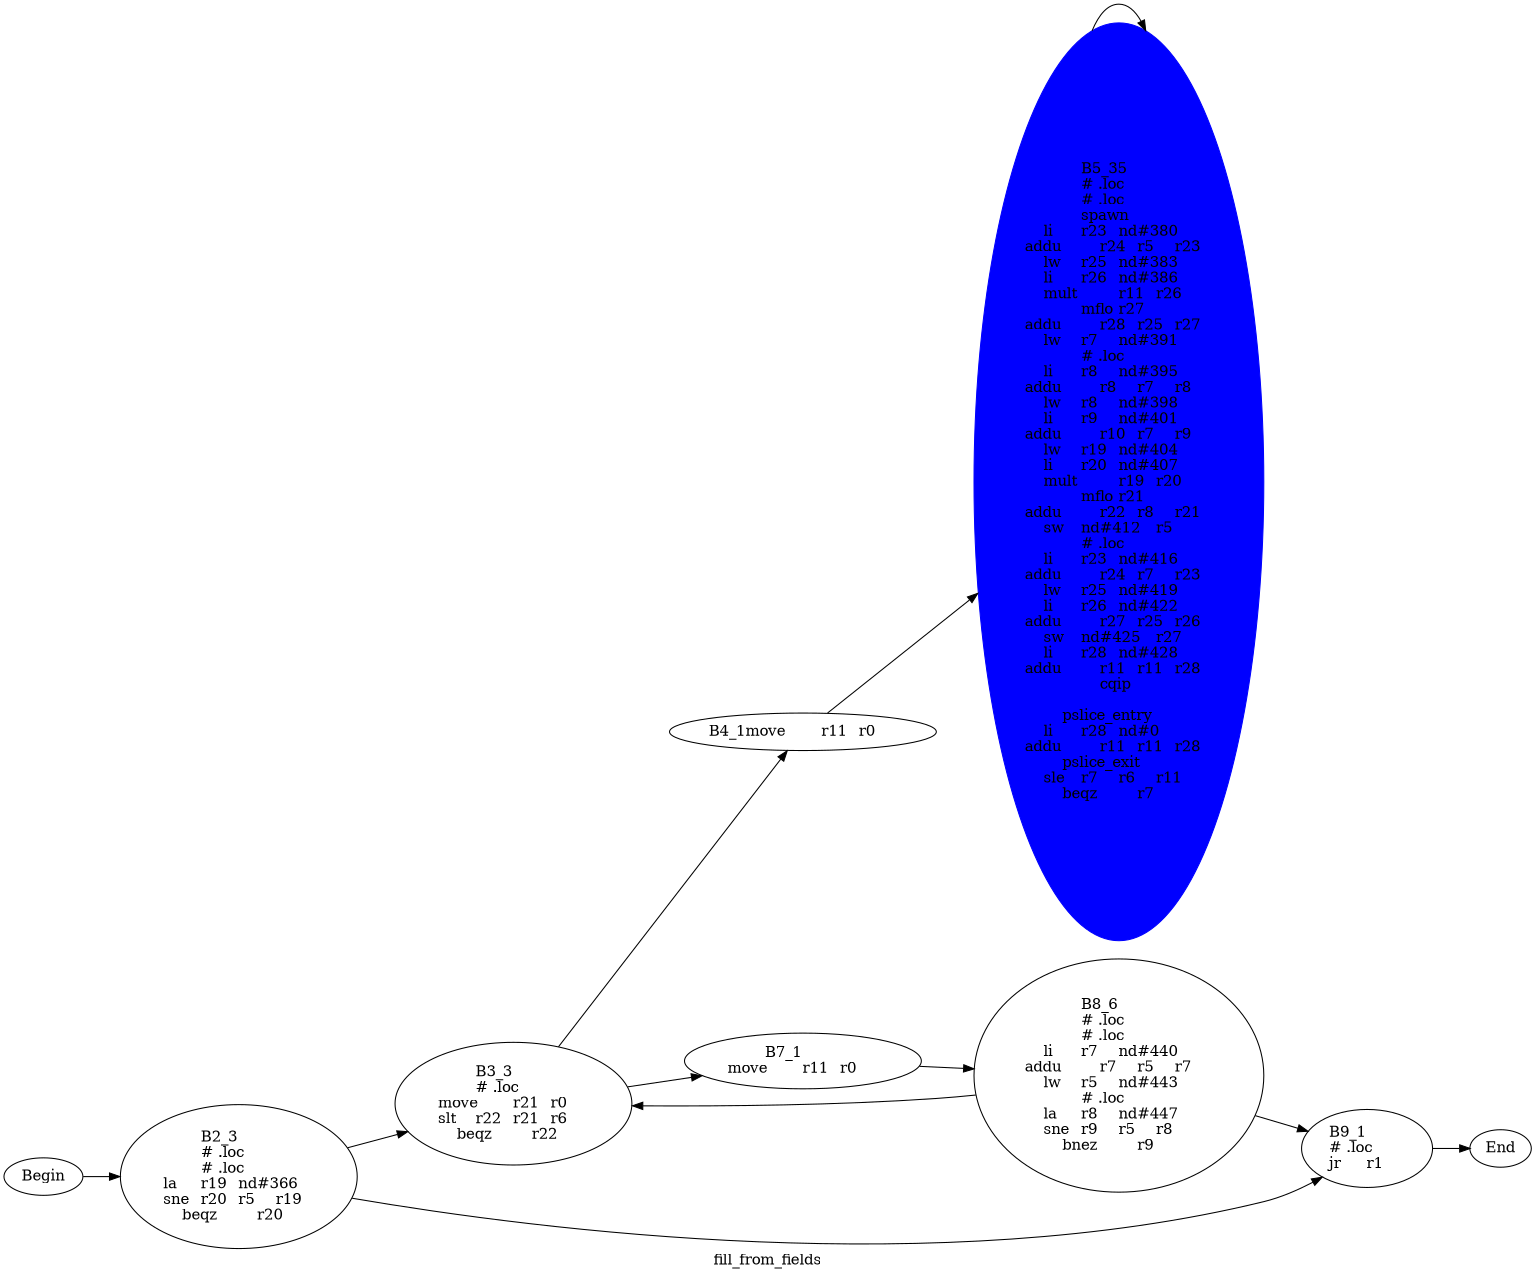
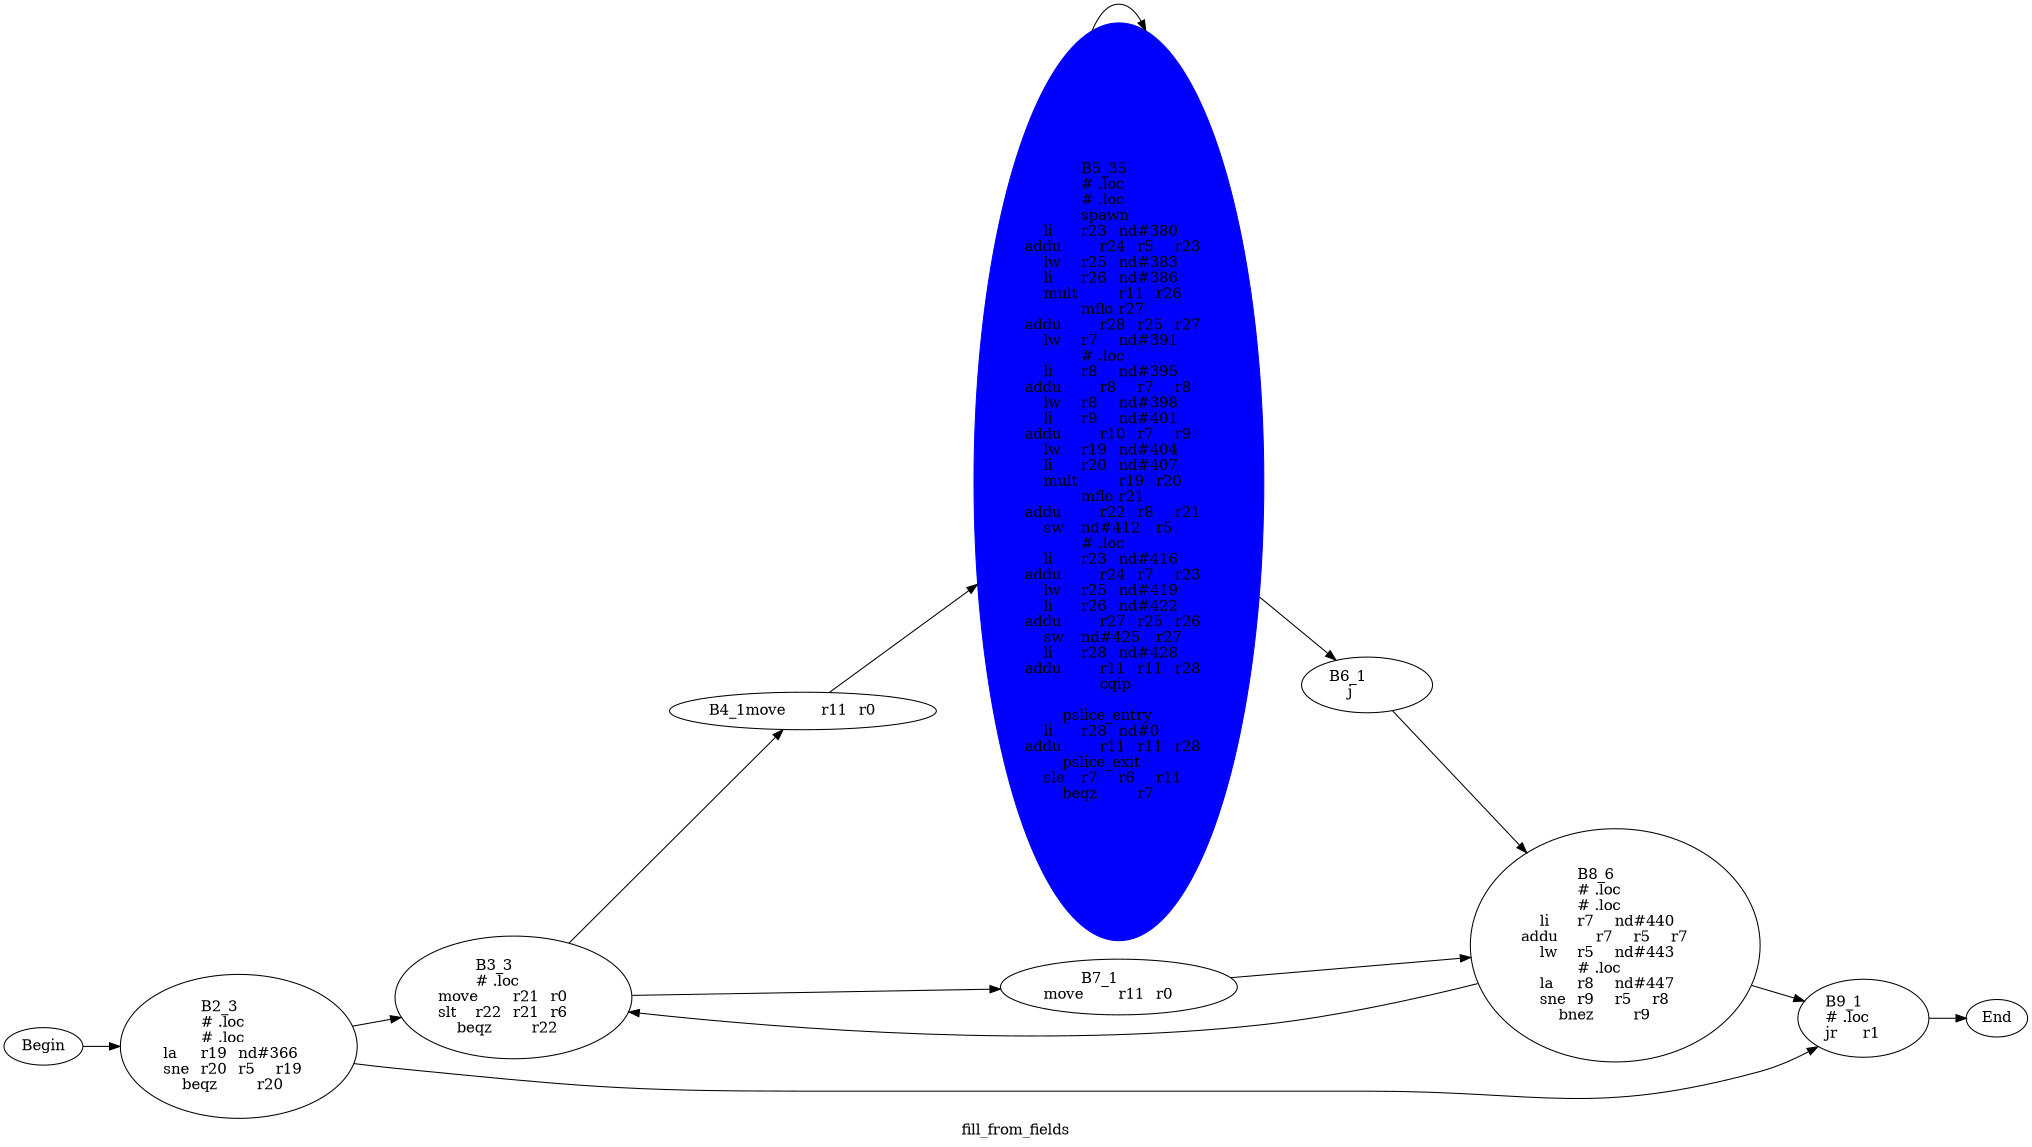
none -> (1367, 685)
